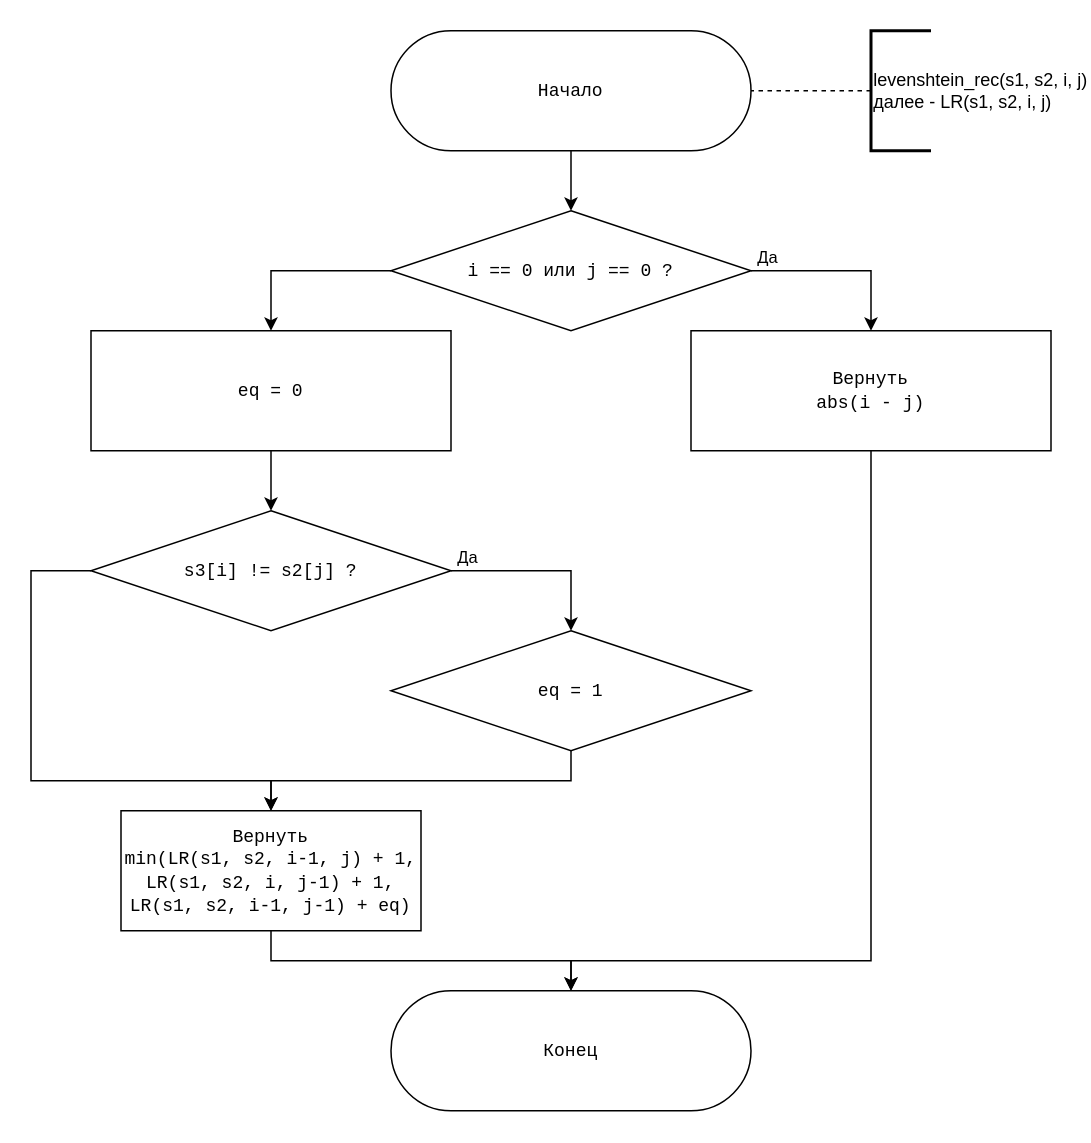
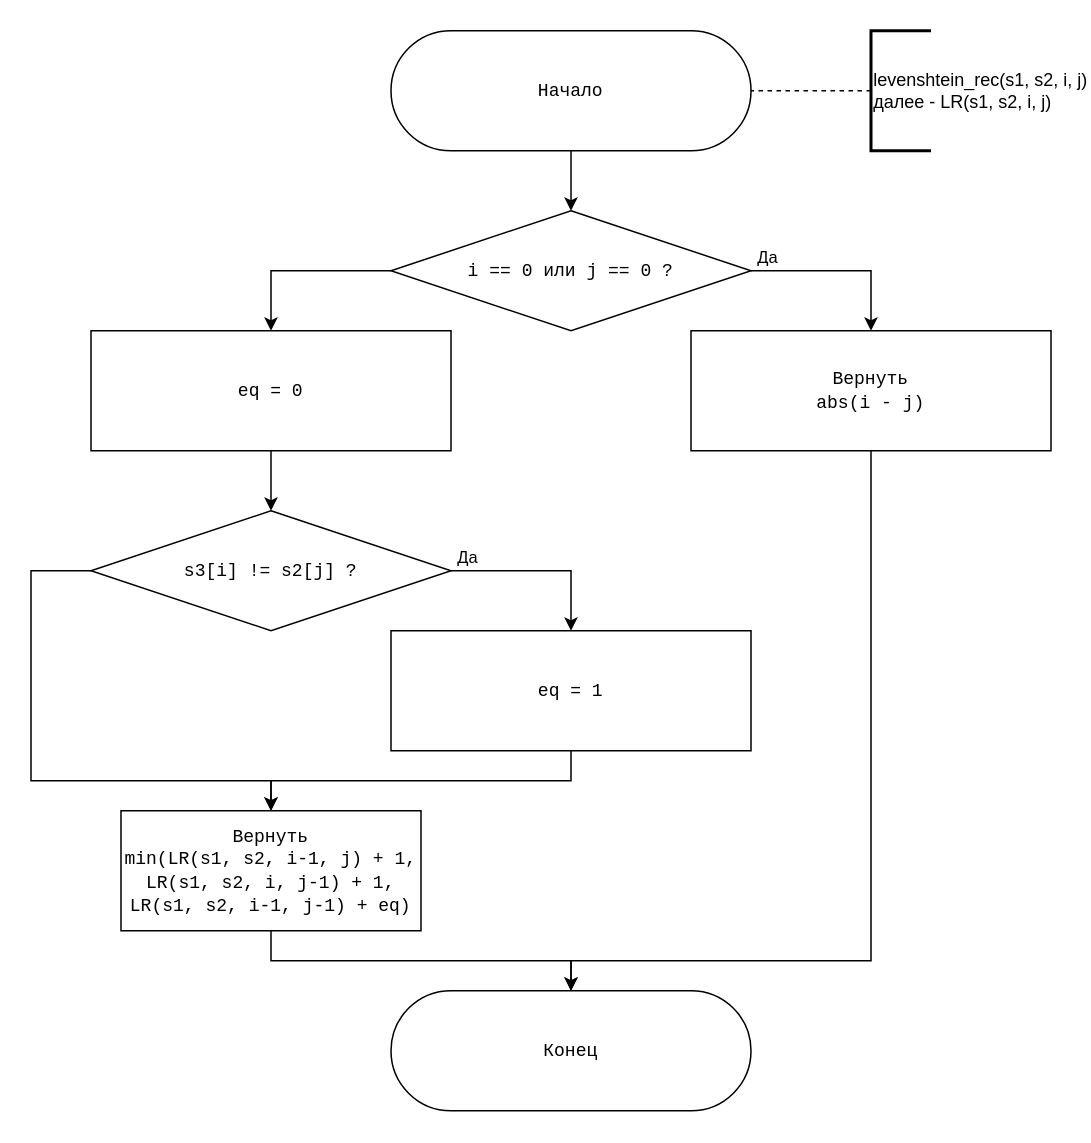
(571, 691) -> (571, 691)
